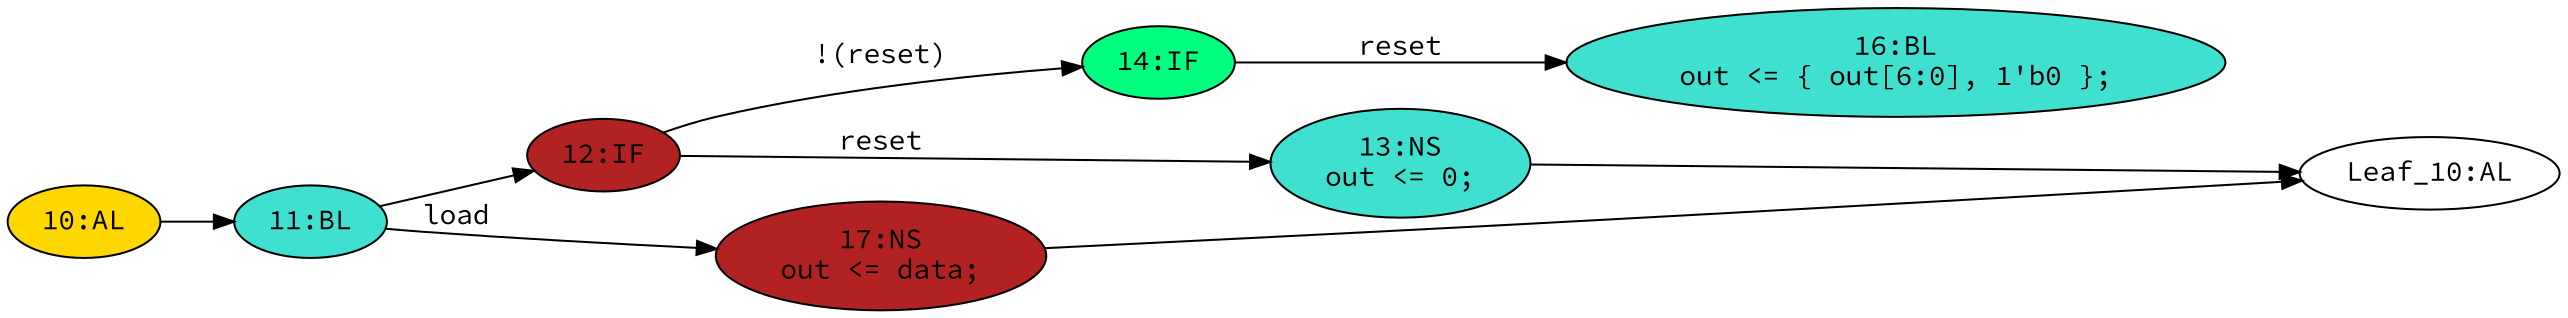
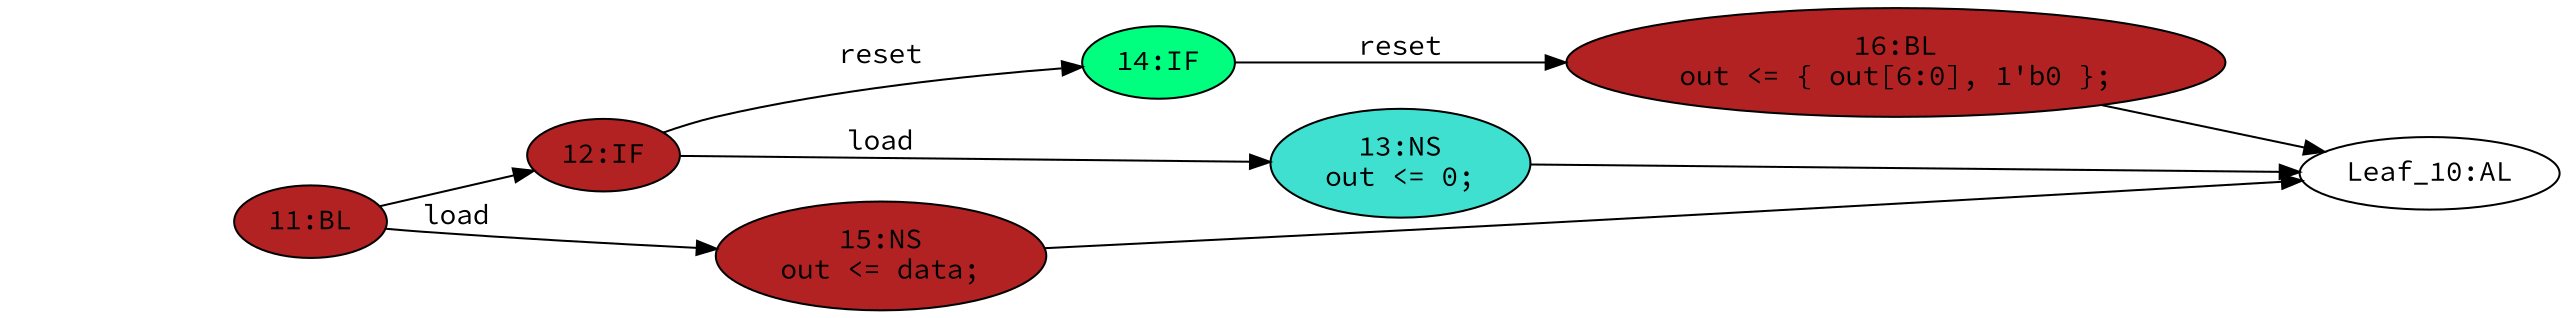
(881, 55) -> (881, 55)
(1896, 62) -> (1896, 62)
none -> (2203, 126)
(881, 142) -> (881, 142)
(84, 222) -> none
(311, 222) -> (311, 222)
(881, 256) -> (881, 256)
